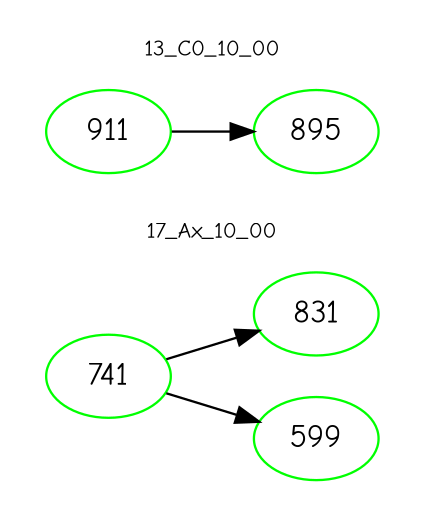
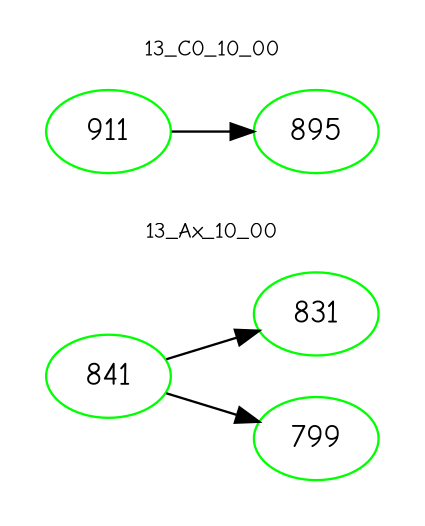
(212, 232) -> (212, 232)
(108, 376) -> (108, 376)
(316, 439) -> (316, 439)
